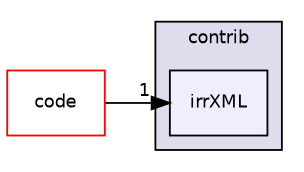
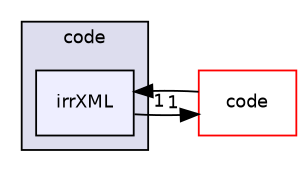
(219, 39) -> (85, 39)
none -> (160, 115)
